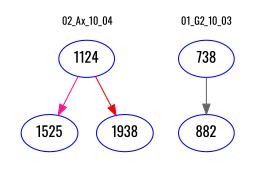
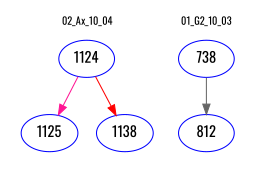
(50, 133) -> (50, 133)
(125, 133) -> (125, 133)
(206, 133) -> (206, 133)
